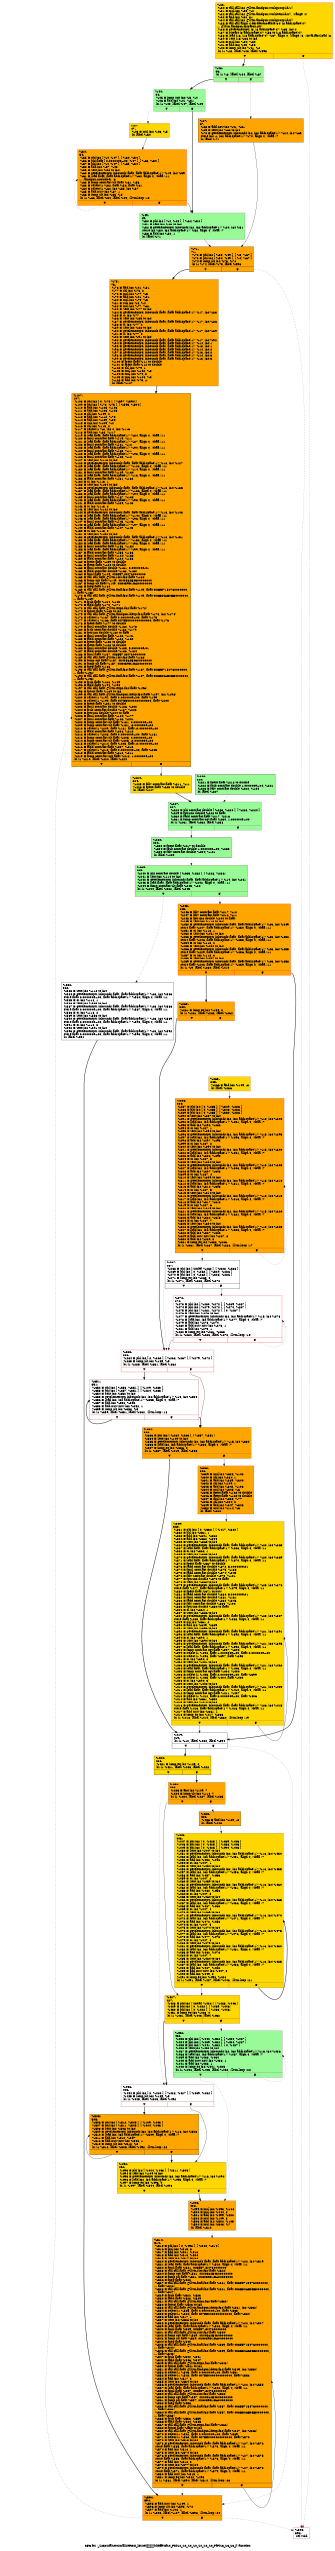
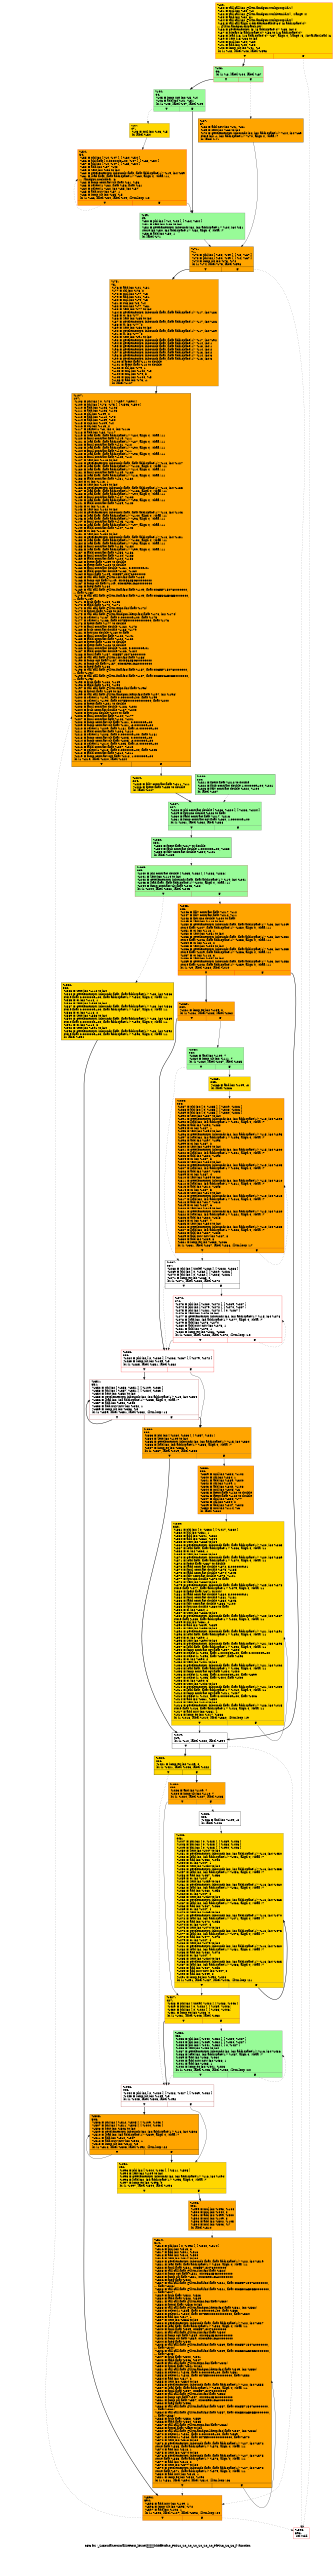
(118, 1011) -> (118, 1011)
none -> (215, 1059)
(220, 1819) -> (220, 1819)
(228, 2132) -> (170, 2079)
